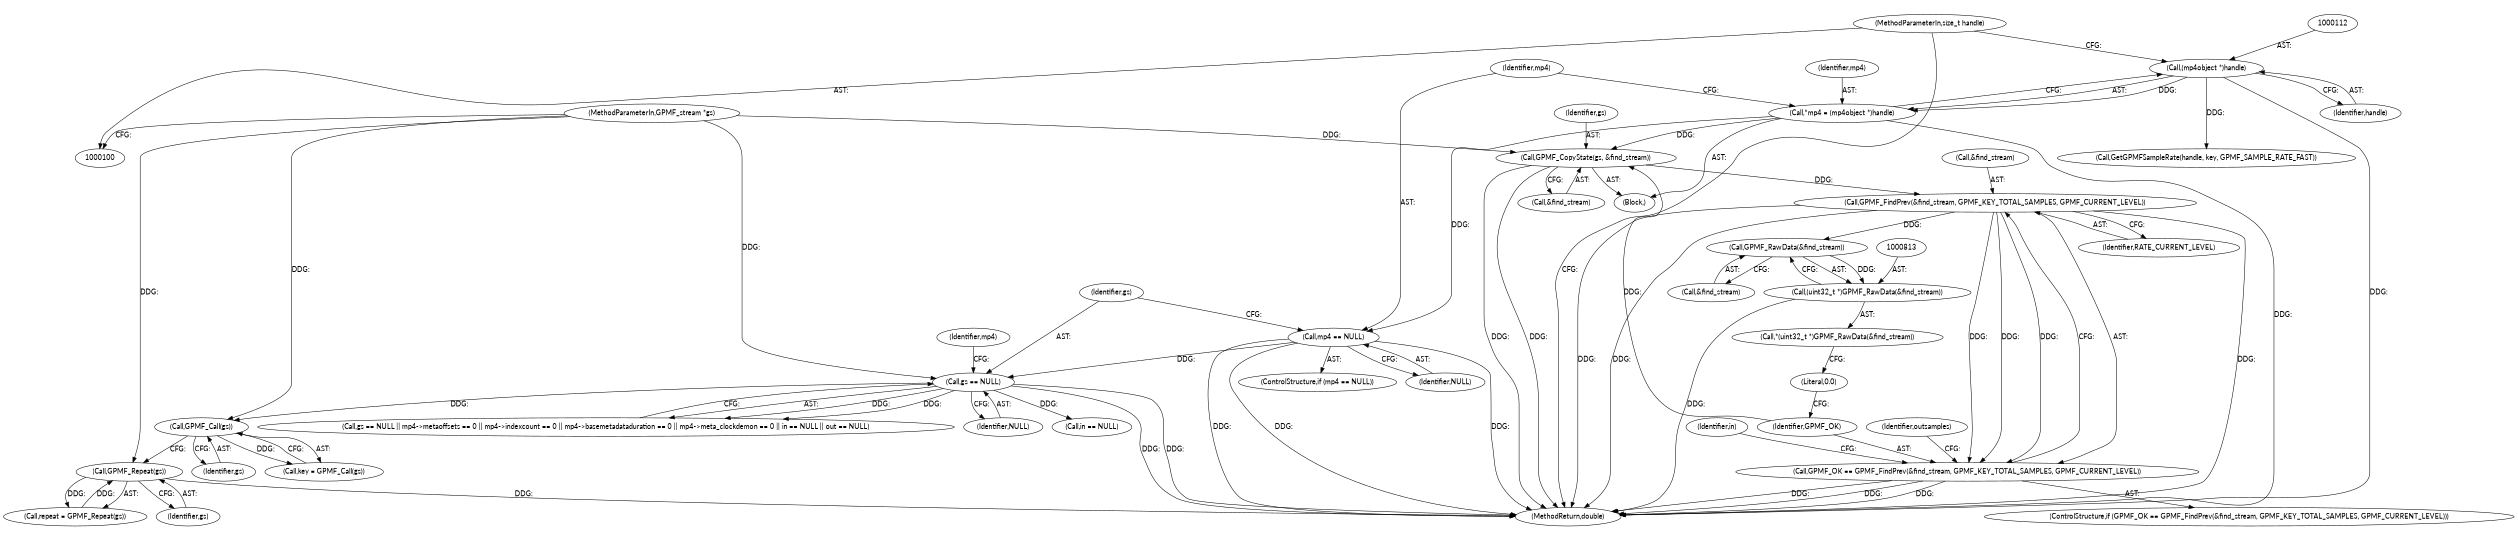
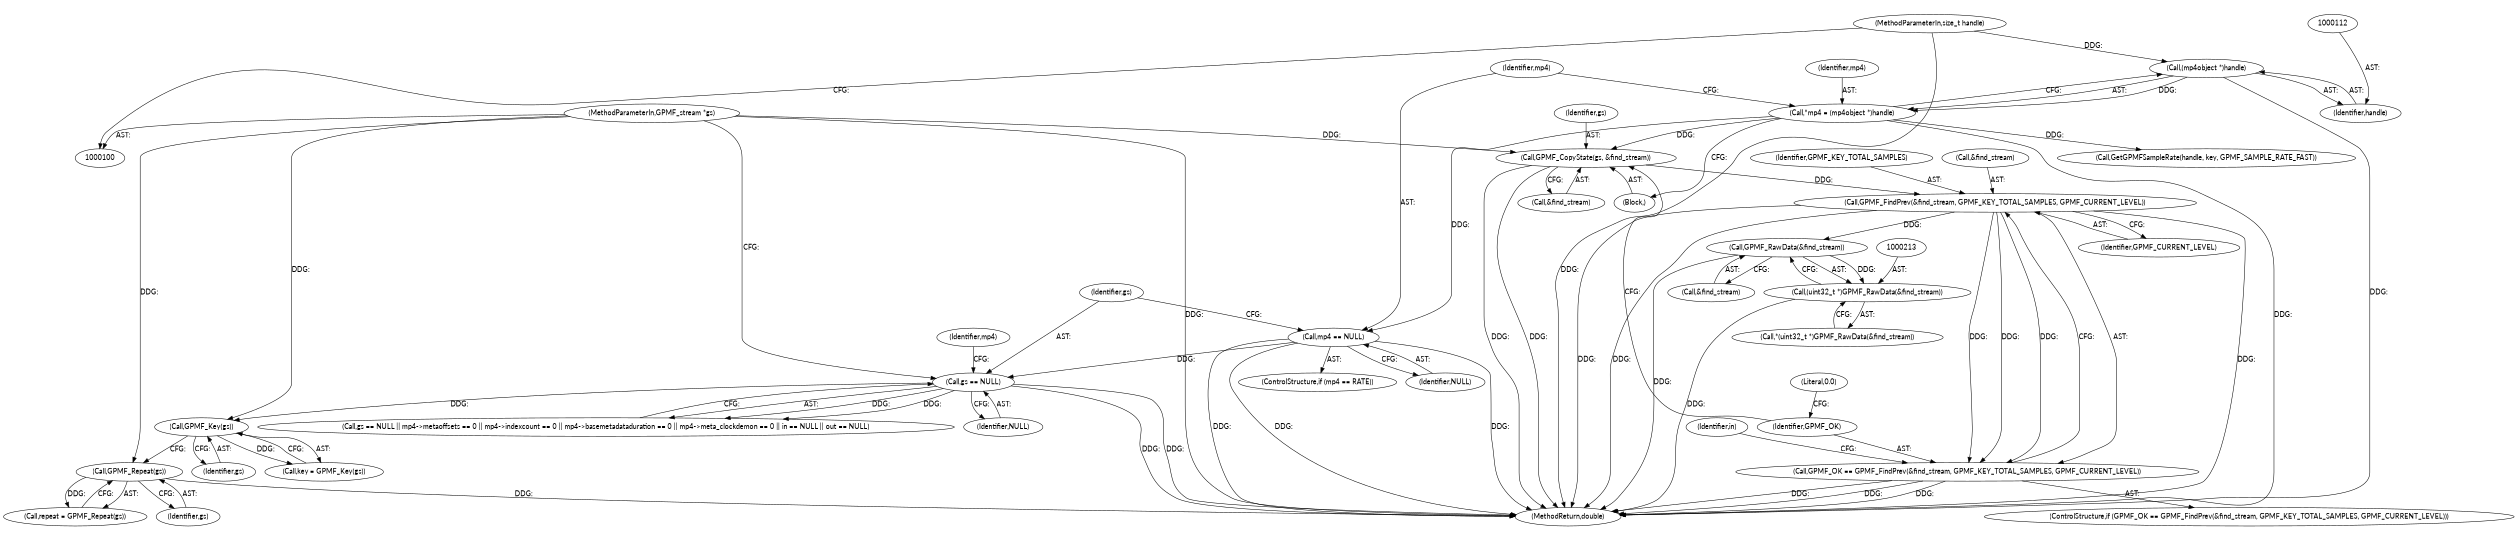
(2275, 44) -> (2359, 64)
(2095, 46) -> (2095, 46)
(842, 91) -> (842, 91)
(2332, 91) -> (2332, 91)
(2206, 111) -> (2015, 135)
(124, 136) -> (124, 136)
(1720, 158) -> (1720, 158)
none -> (1842, 158)
(1603, 182) -> (1626, 180)
(752, 248) -> (752, 248)
(1901, 248) -> (1901, 248)
(2159, 248) -> (2159, 248)
none -> (1185, 249)
(1571, 270) -> (1571, 270)
(1634, 293) -> (1634, 293)
(1829, 358) -> (1834, 315)
none -> (1654, 360)
(1318, 382) -> (1318, 382)
(202, 427) -> (202, 427)
(1092, 427) -> none
(1917, 427) -> none
(324, 472) -> (324, 472)
(107, 494) -> (107, 494)
